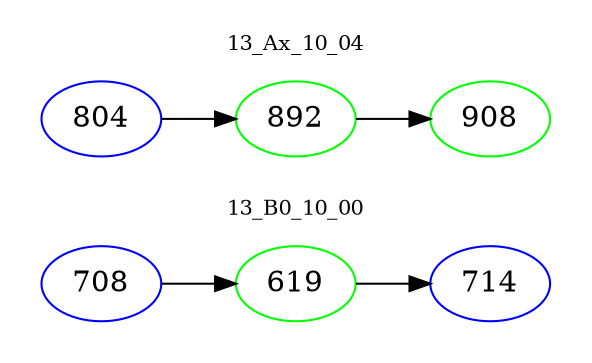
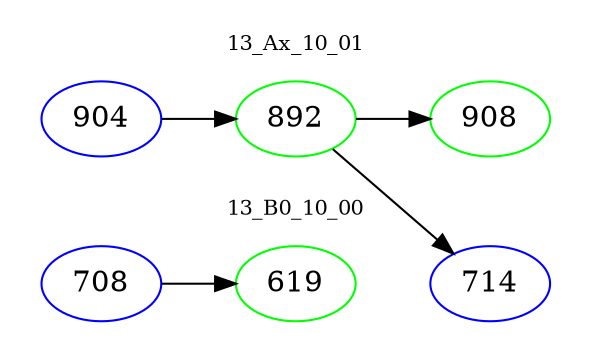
(296, 45) -> (296, 45)
(101, 119) -> (101, 119)
(383, 284) -> (395, 203)
